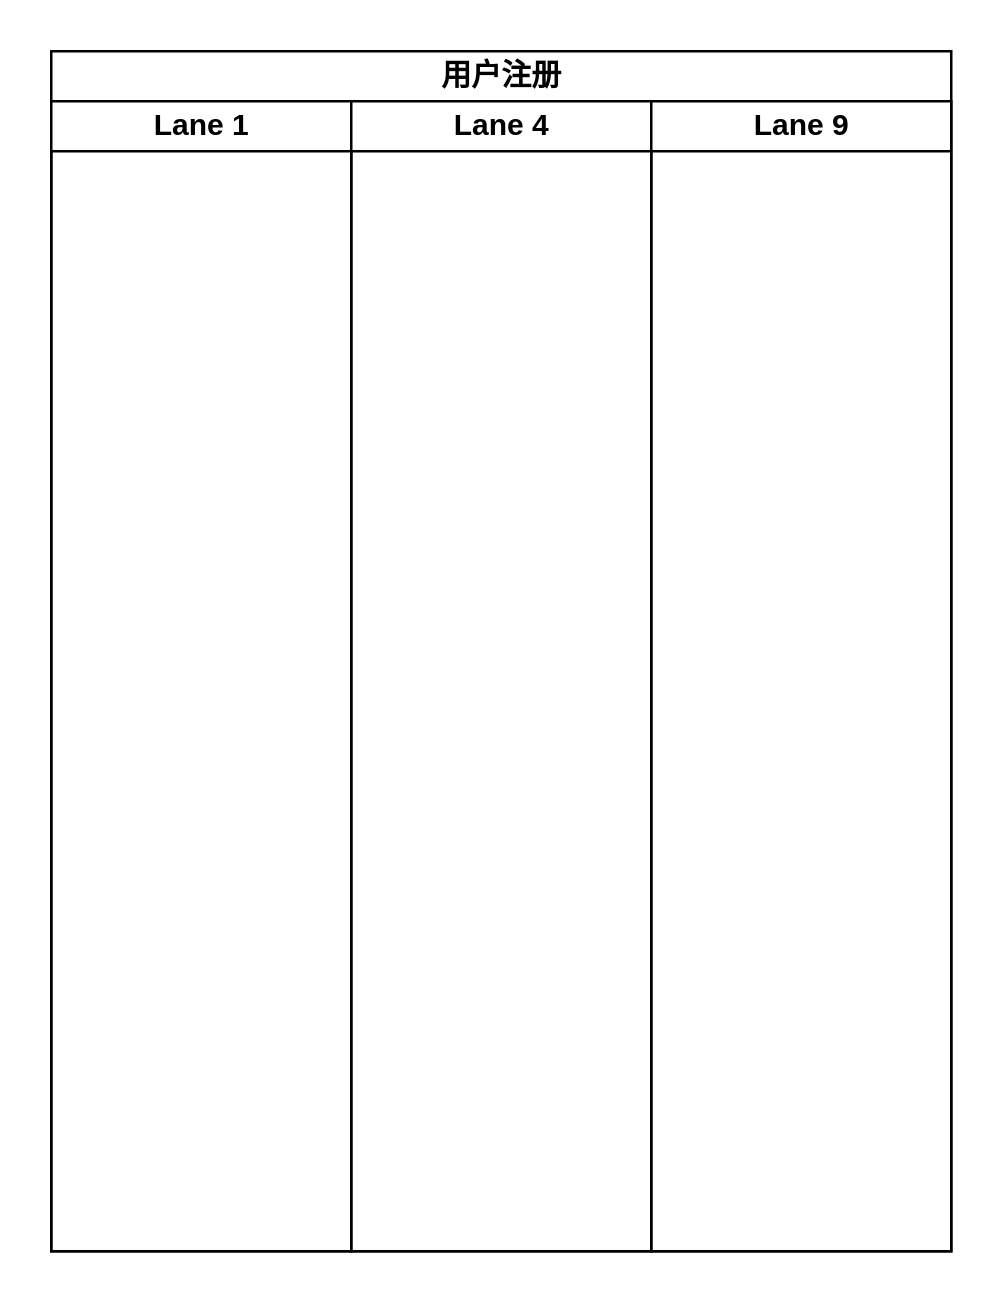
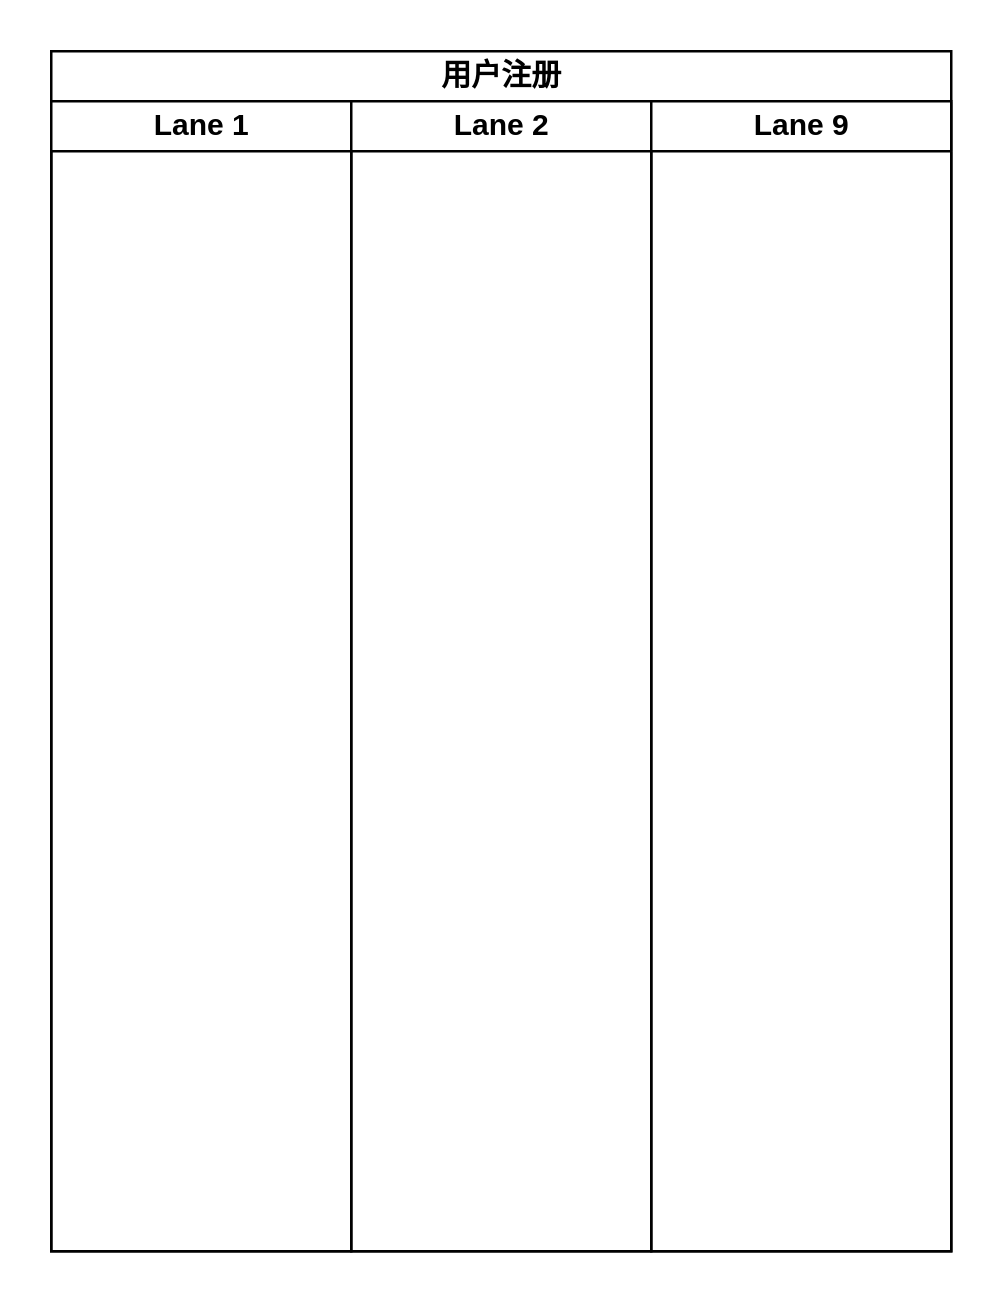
(503, 126) -> (503, 126)
